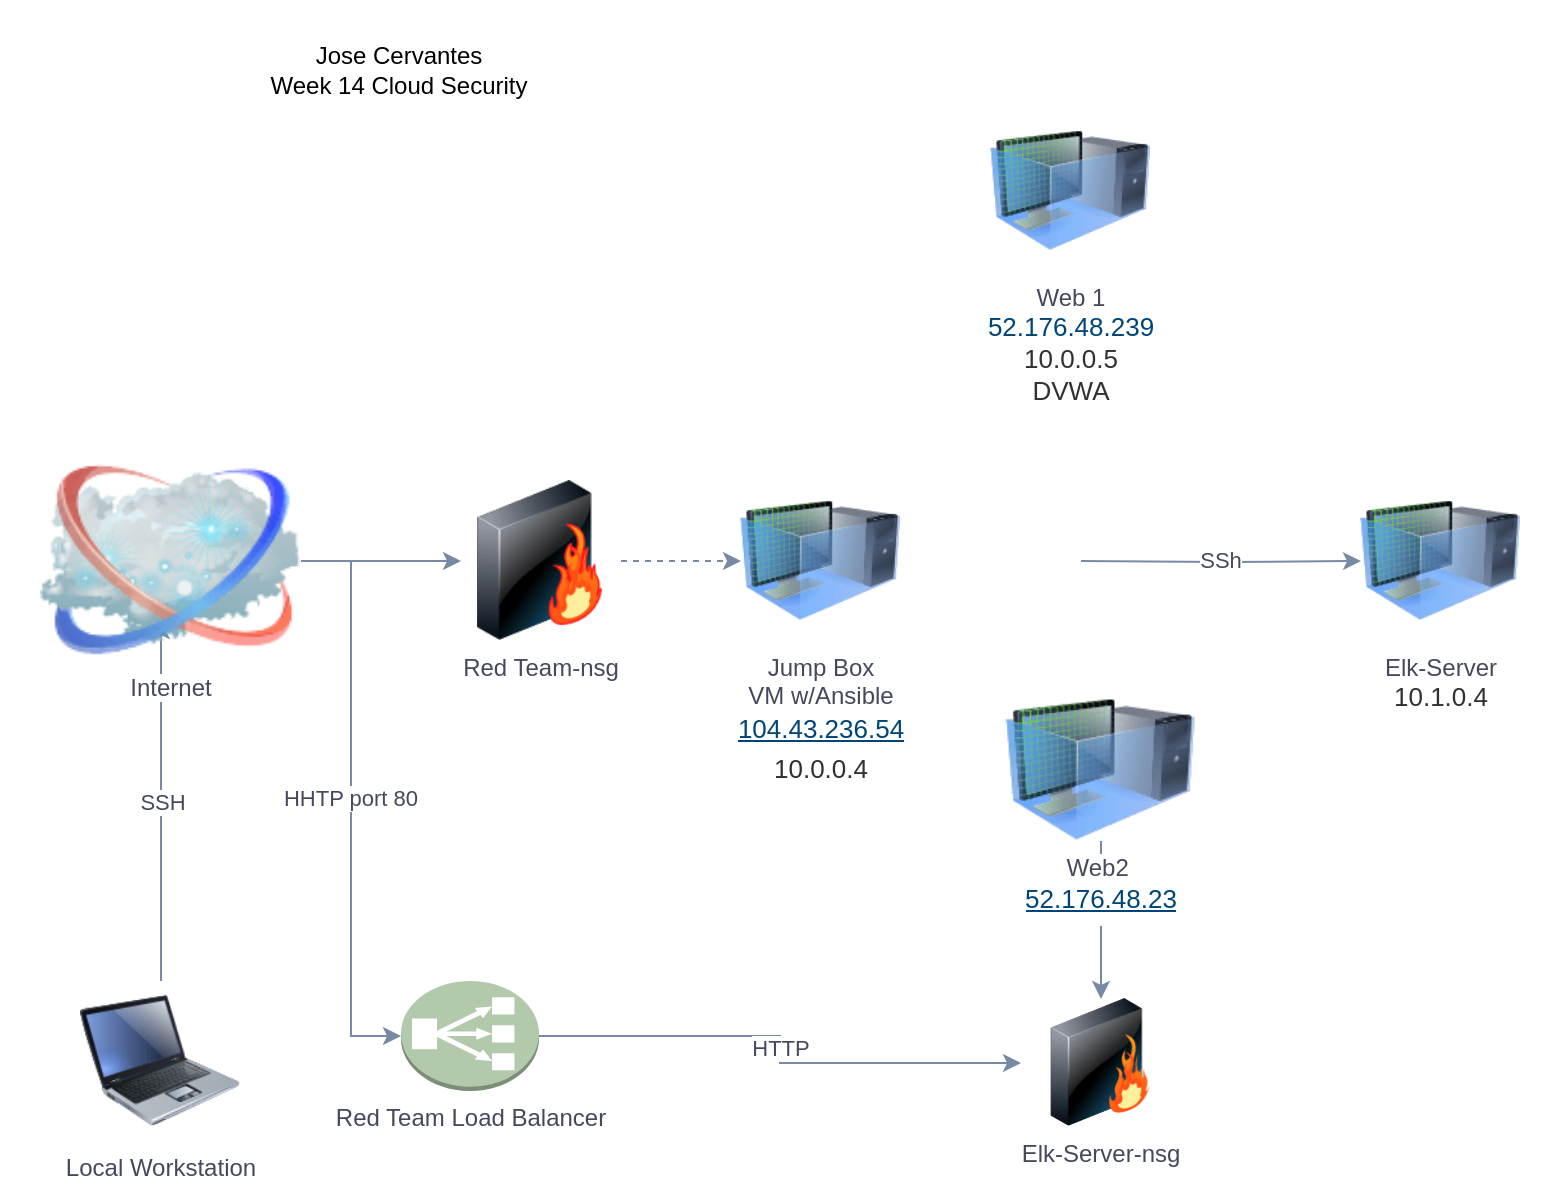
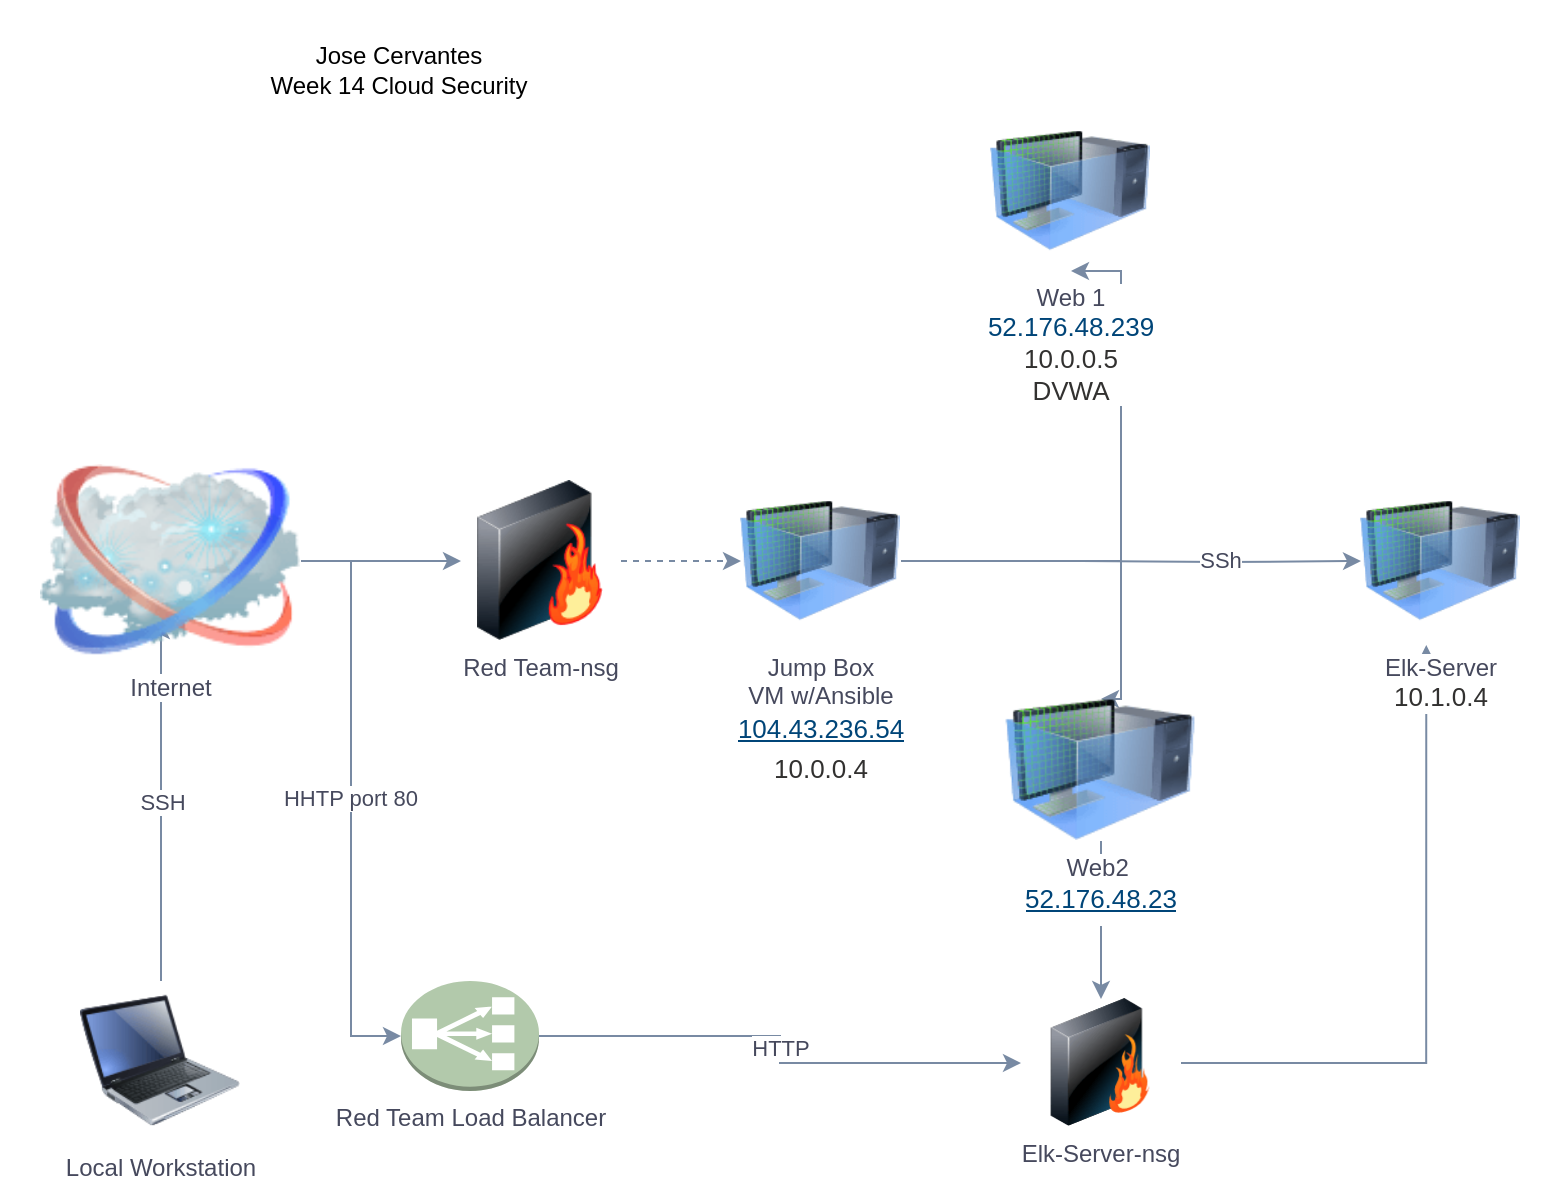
none -> (1121, 481)
none -> (1121, 635)
none -> (1426, 1010)
